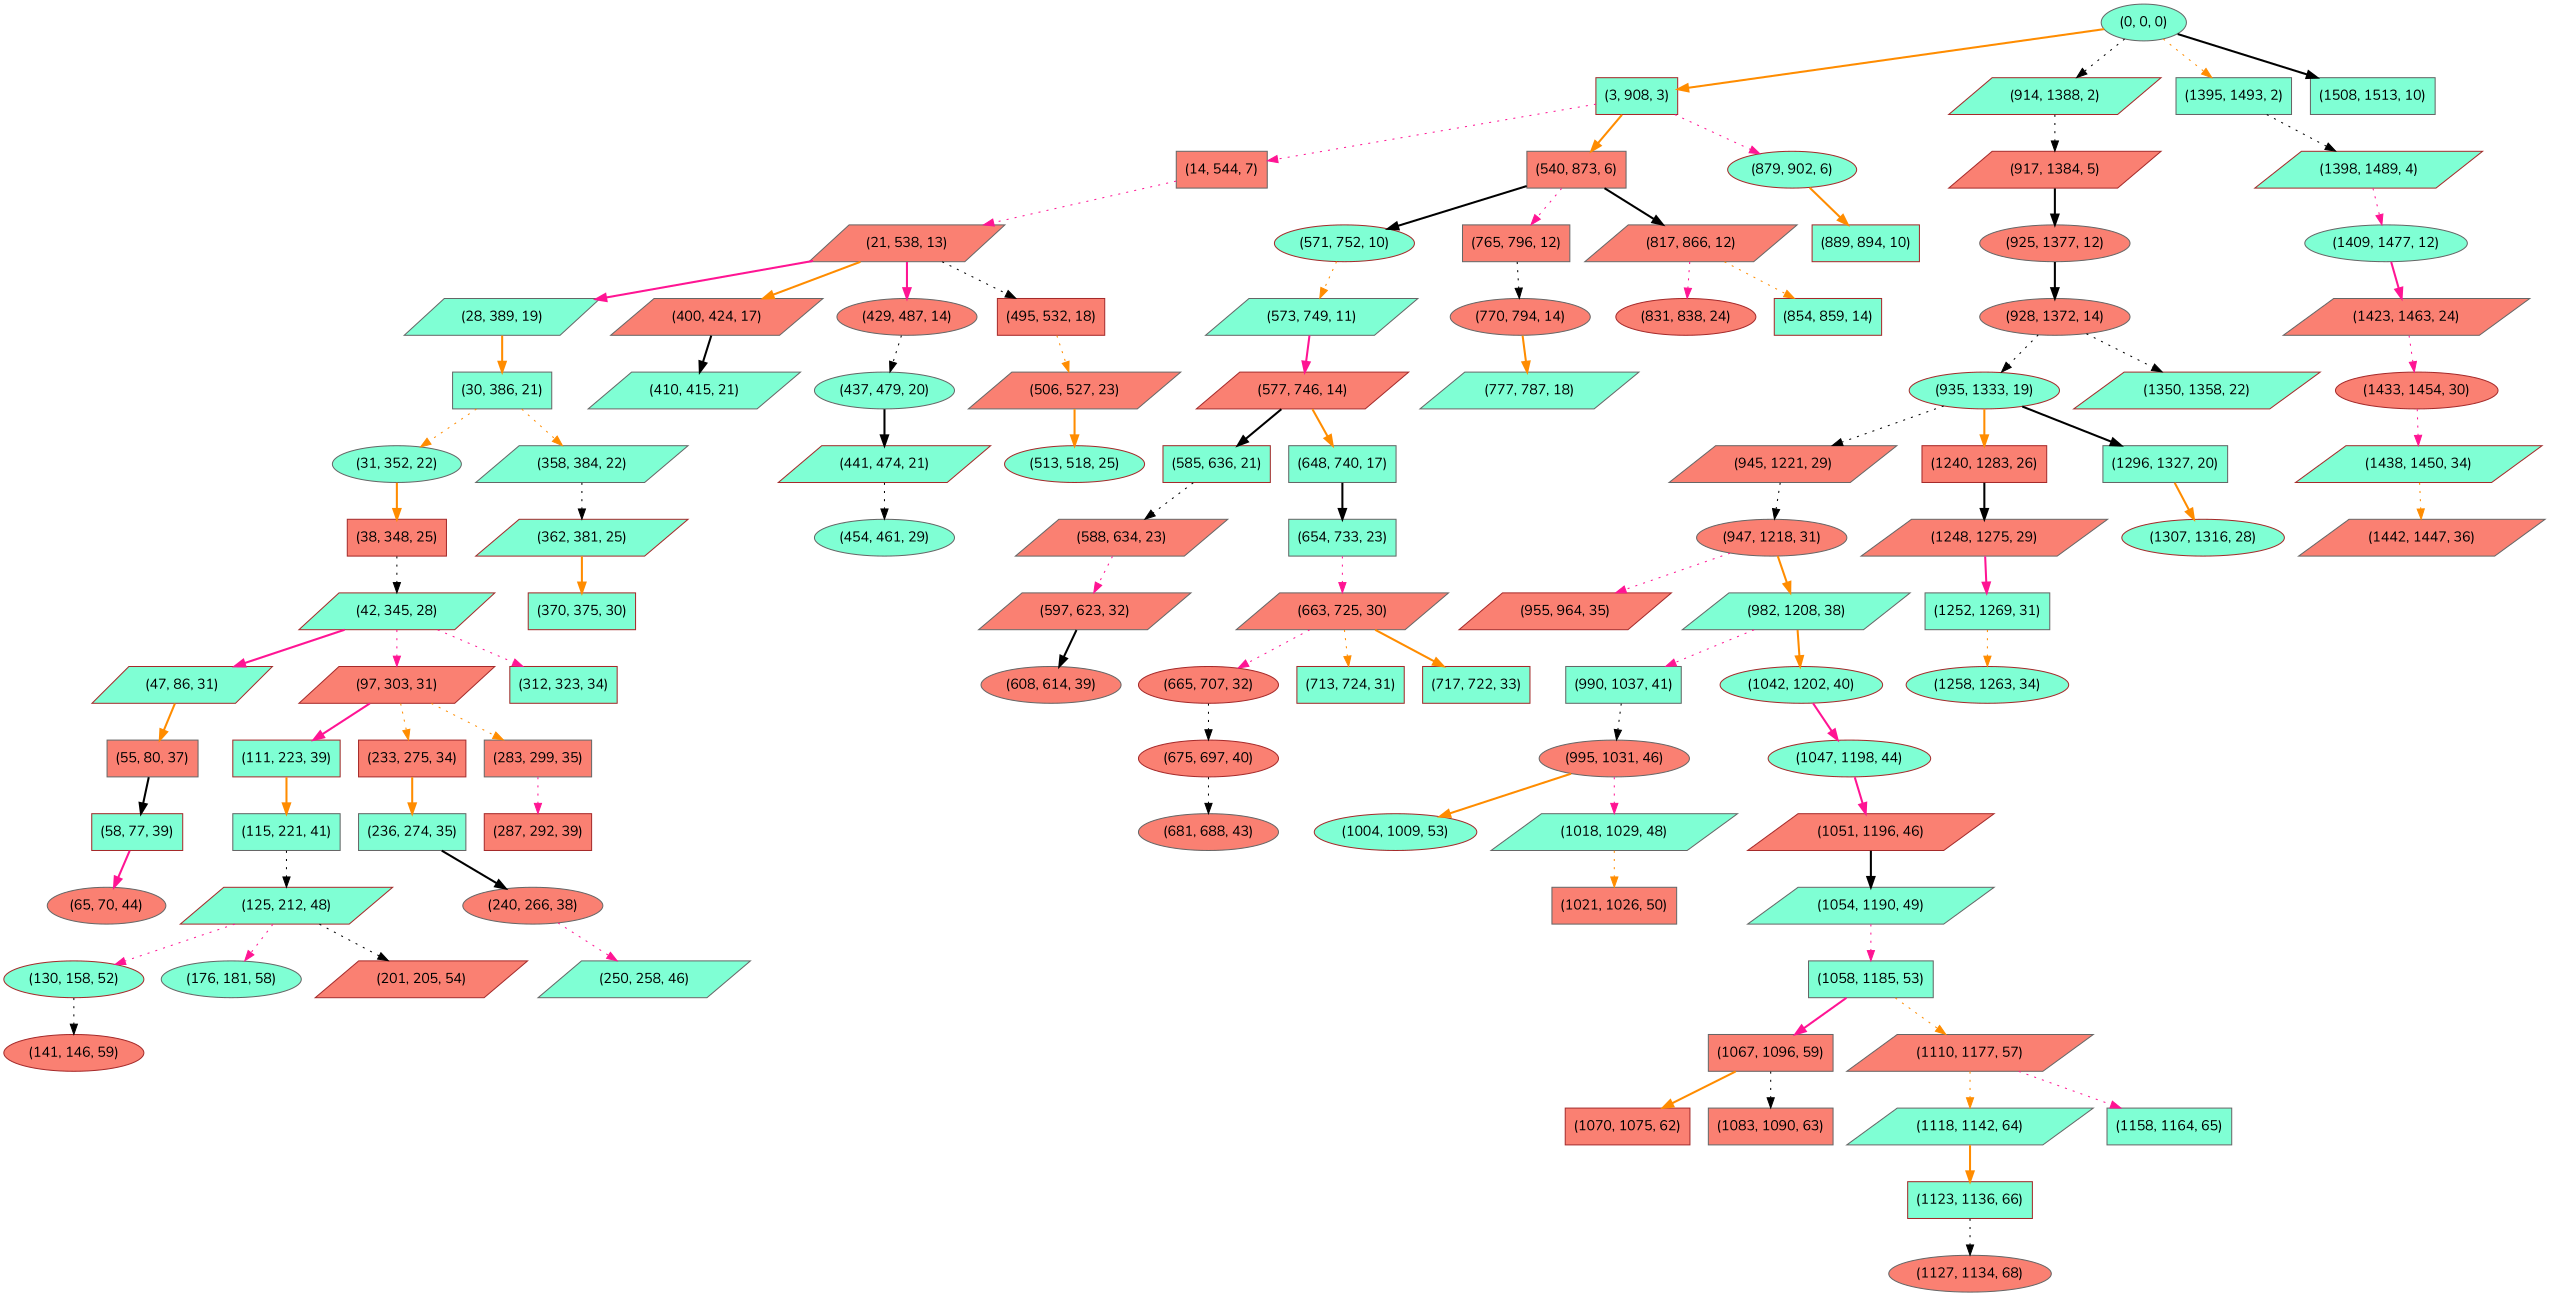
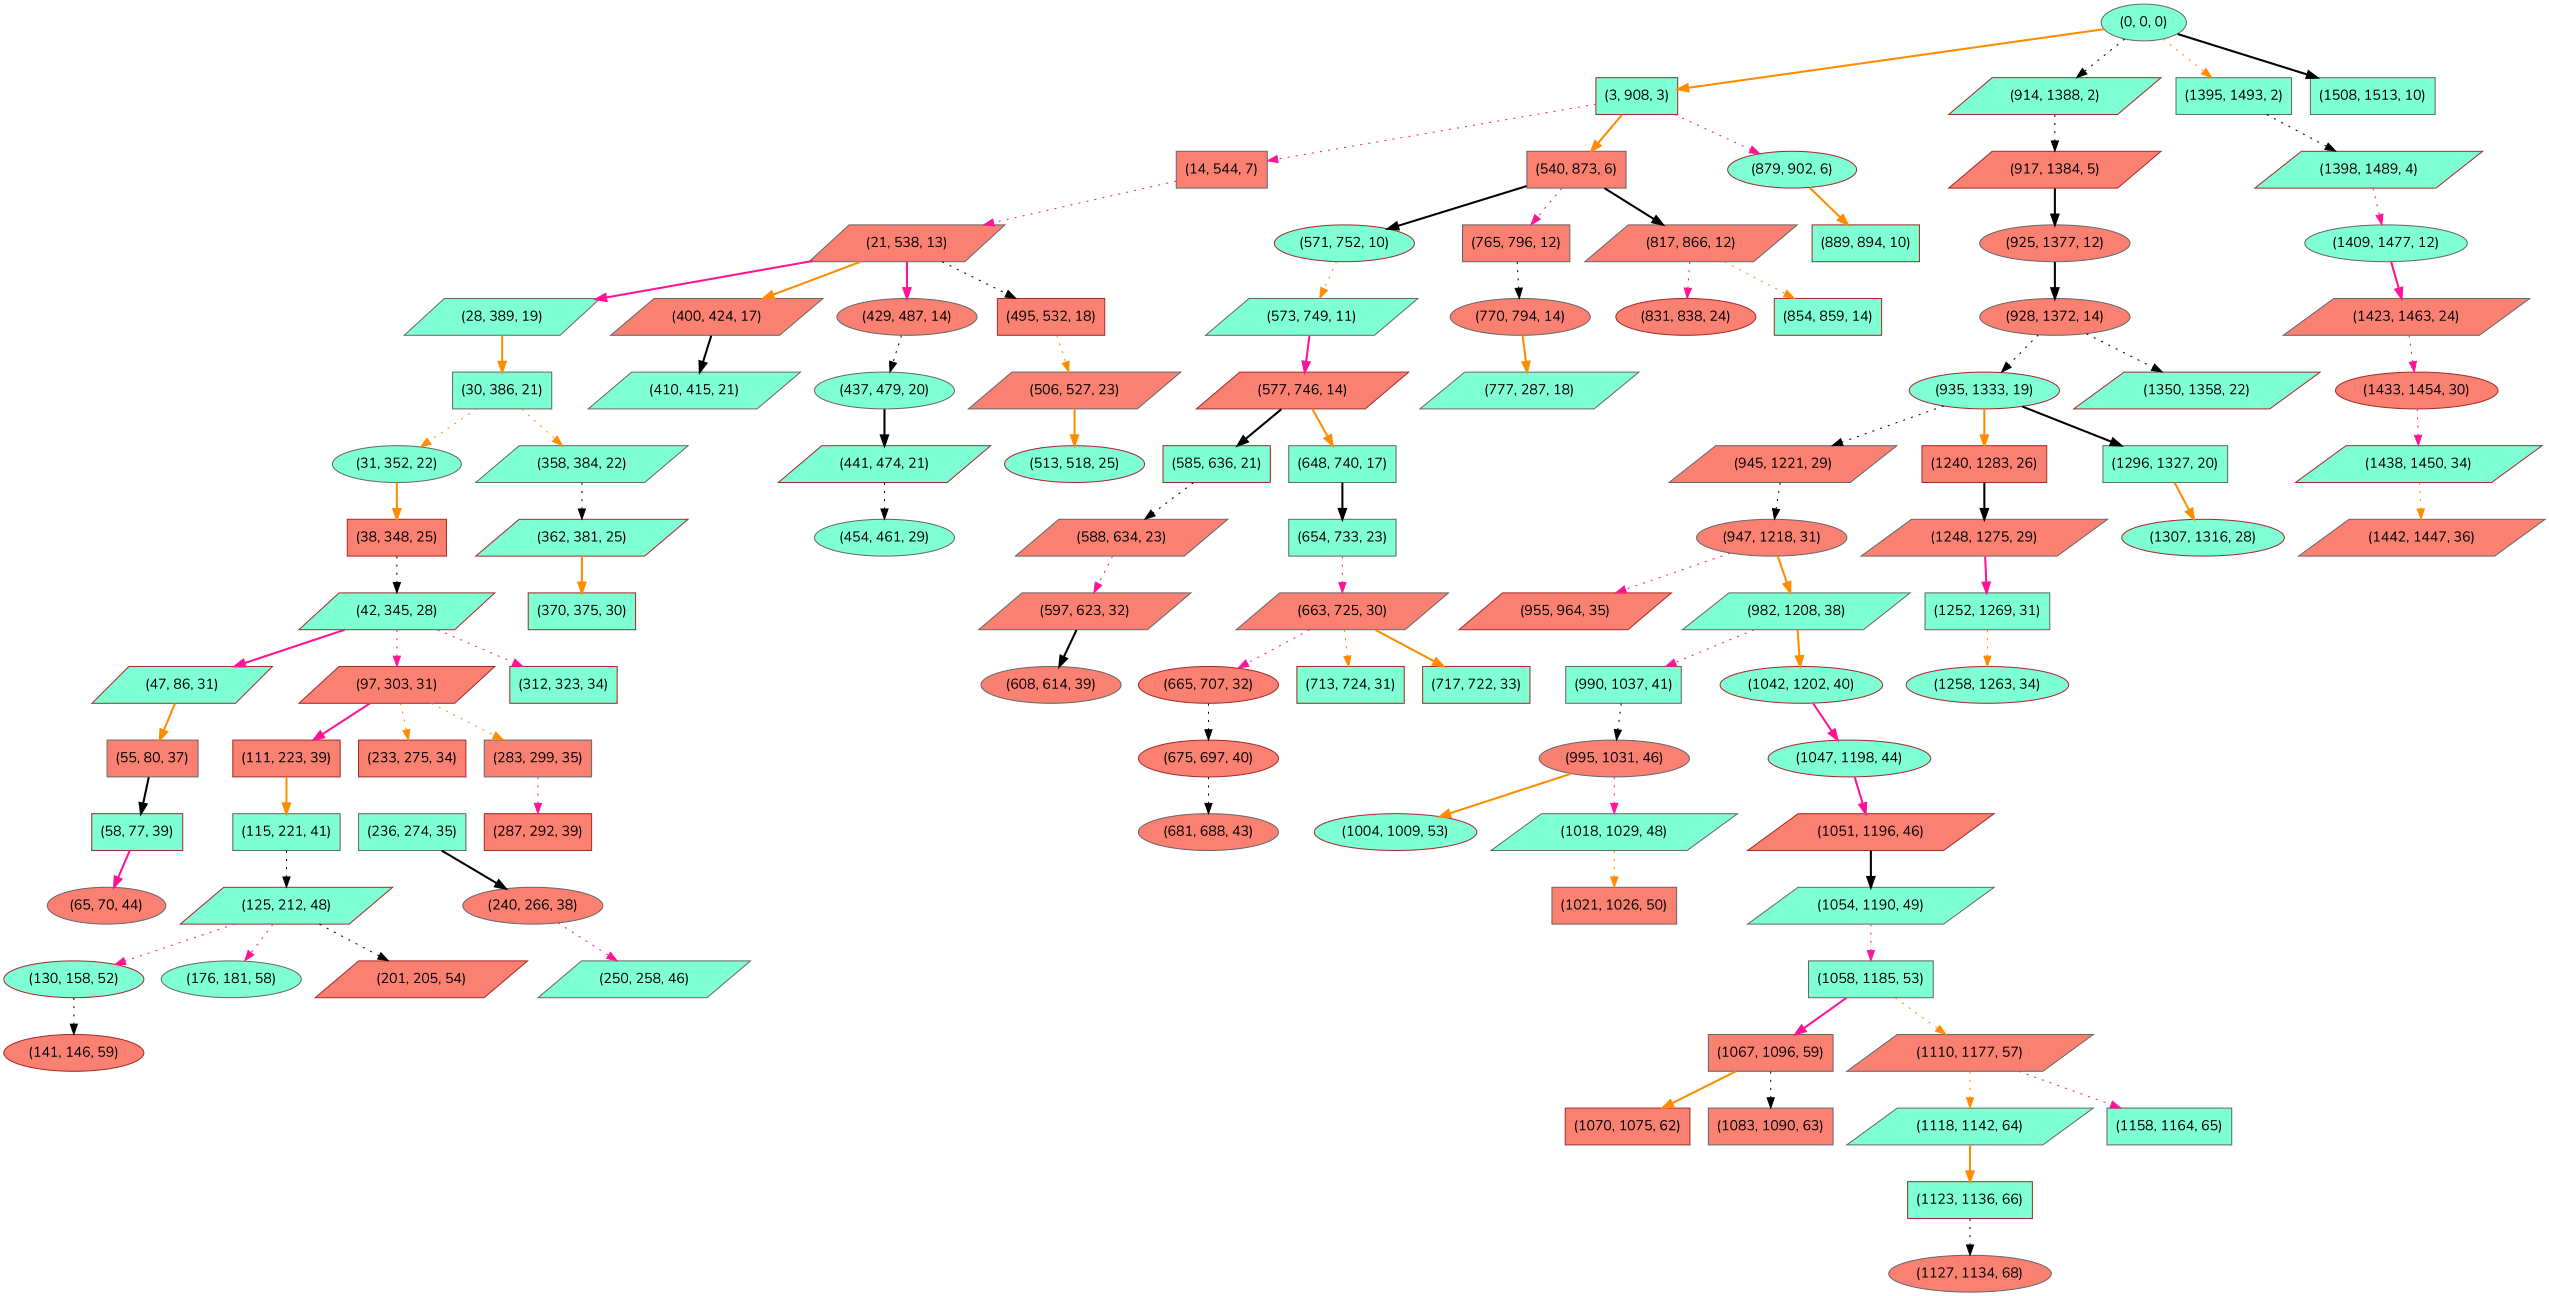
(1529, 390) -> (1529, 390)
(286, 758) -> (286, 758)
(412, 790) -> none
